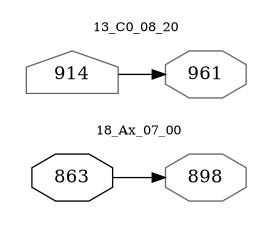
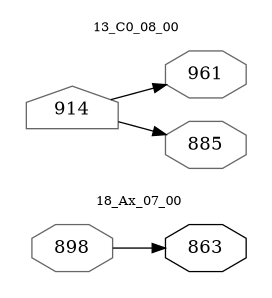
(136, 28) -> (136, 28)
none -> (206, 145)
(132, 178) -> (132, 248)
